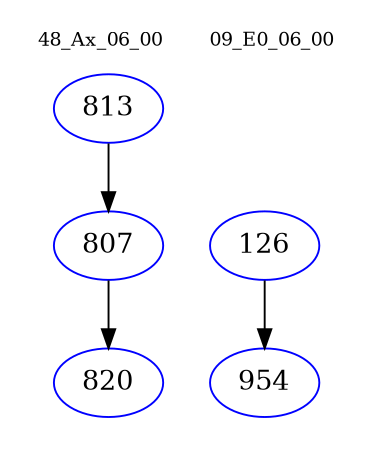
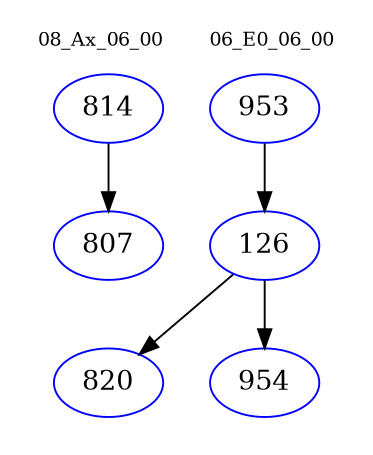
(101, 41) -> (101, 41)
(272, 41) -> (272, 41)
(109, 109) -> (109, 109)
none -> (265, 109)
(109, 305) -> (208, 296)
